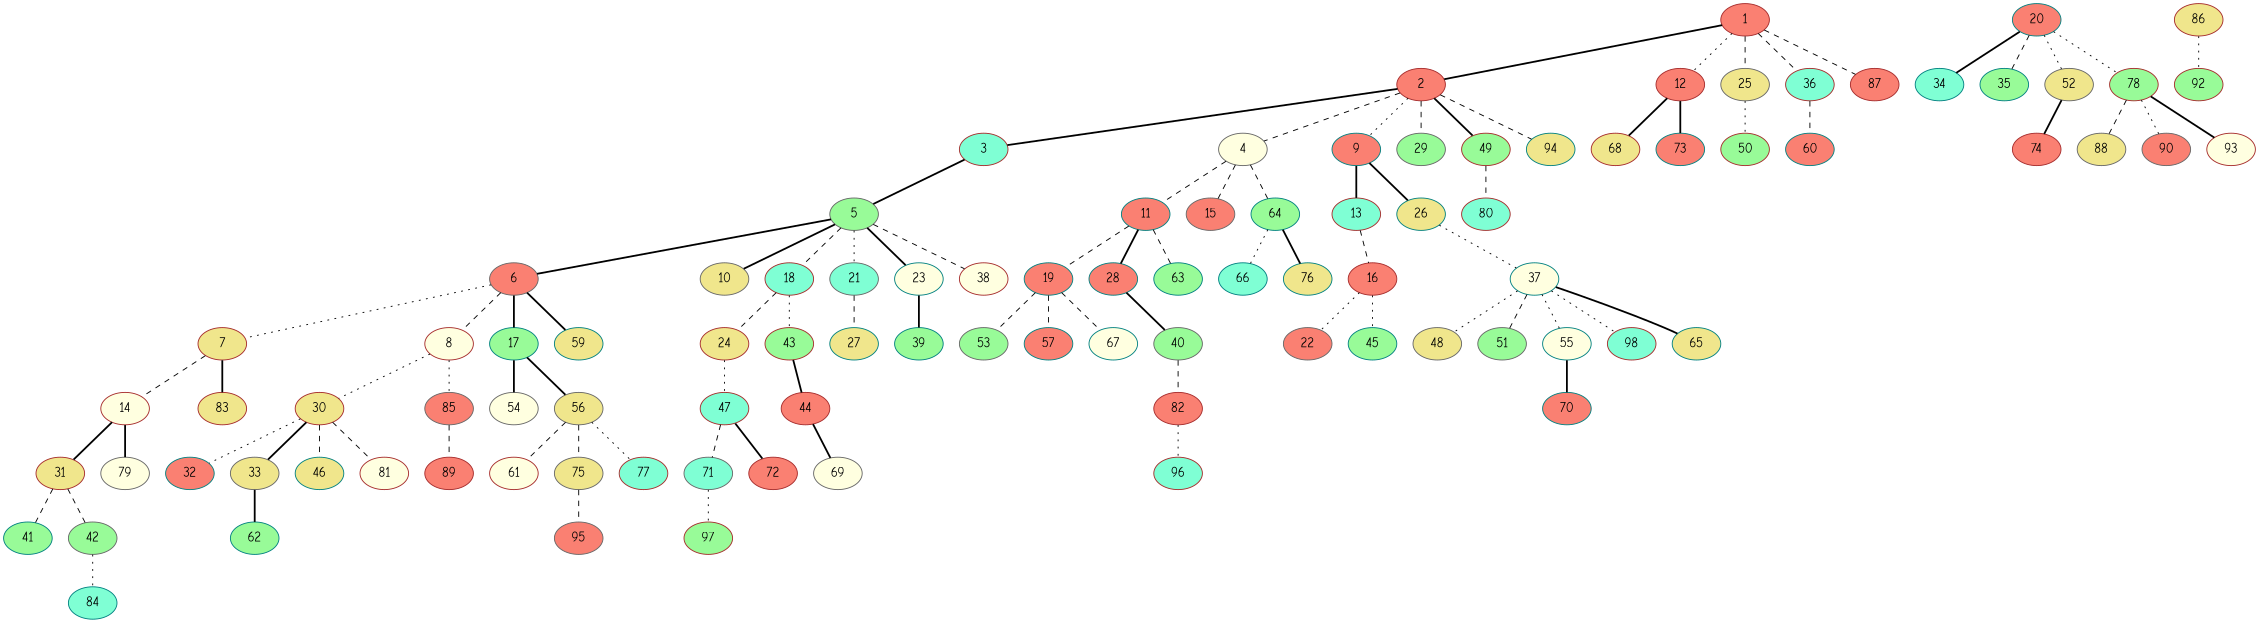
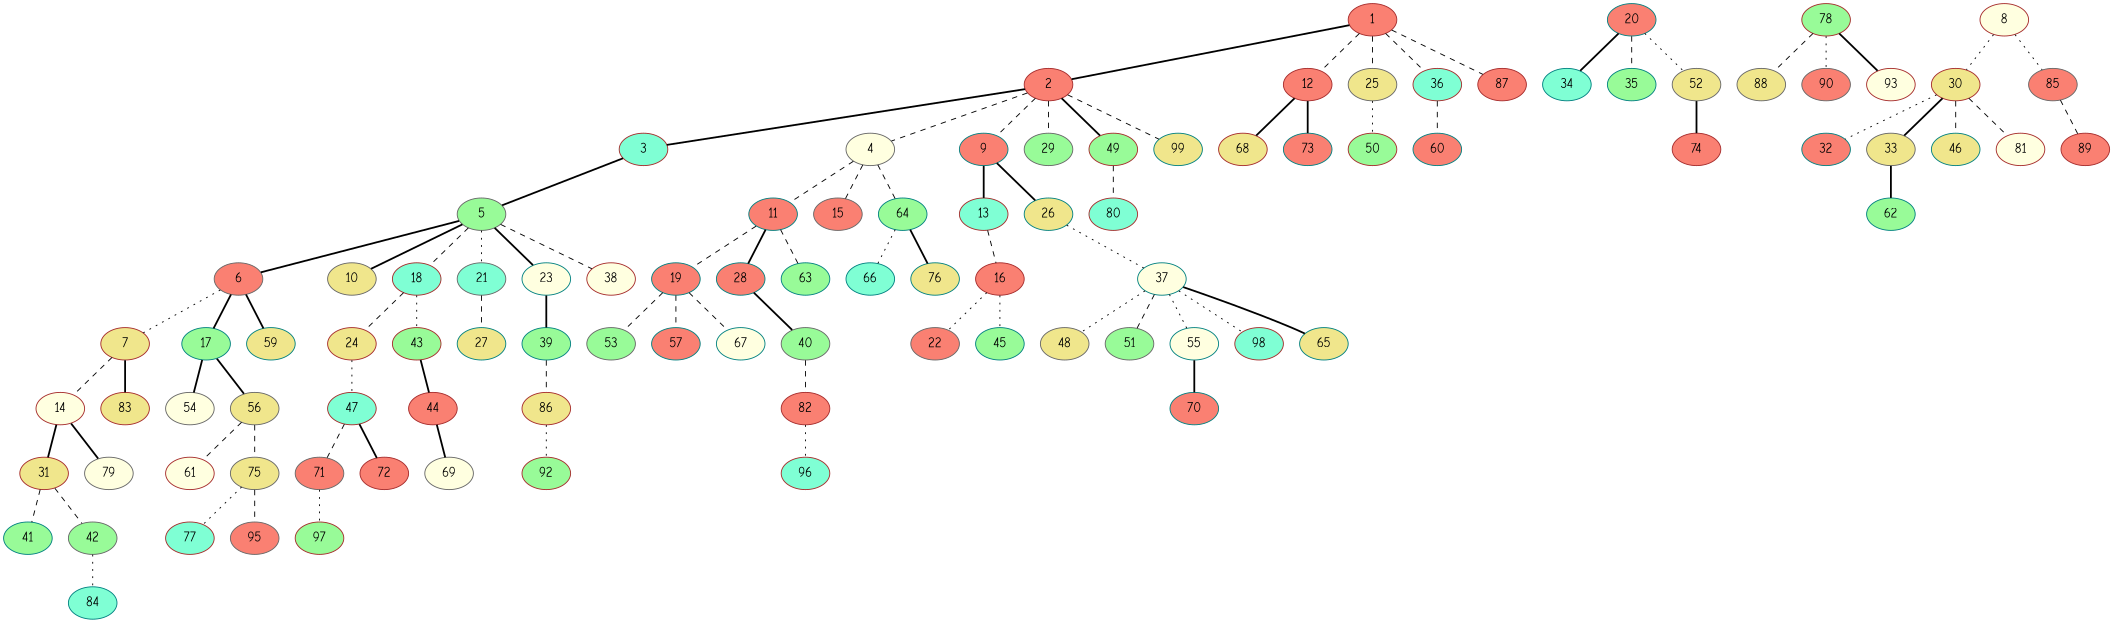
(1713, 52) -> (1340, 52)
(2085, 52) -> none
(1389, 117) -> (1016, 117)
(1551, 149) -> (1178, 149)
(482, 311) -> none
none -> (546, 376)
(611, 441) -> (222, 506)
(708, 473) -> (319, 473)
